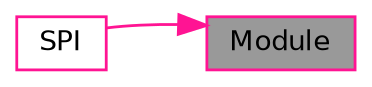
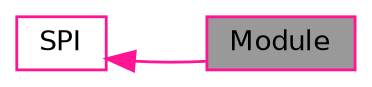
(142, 25) -> (171, 62)
